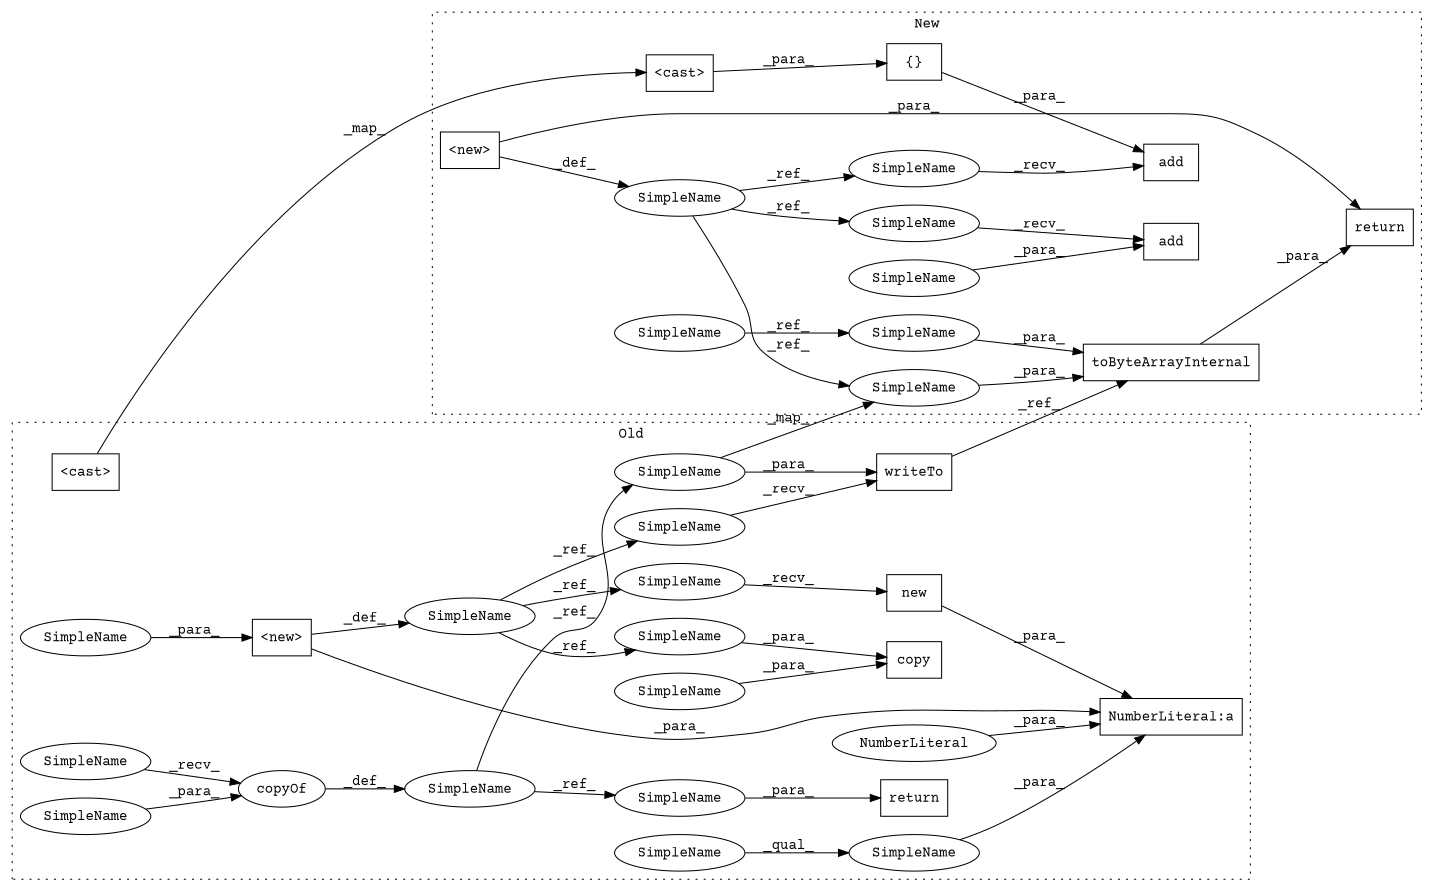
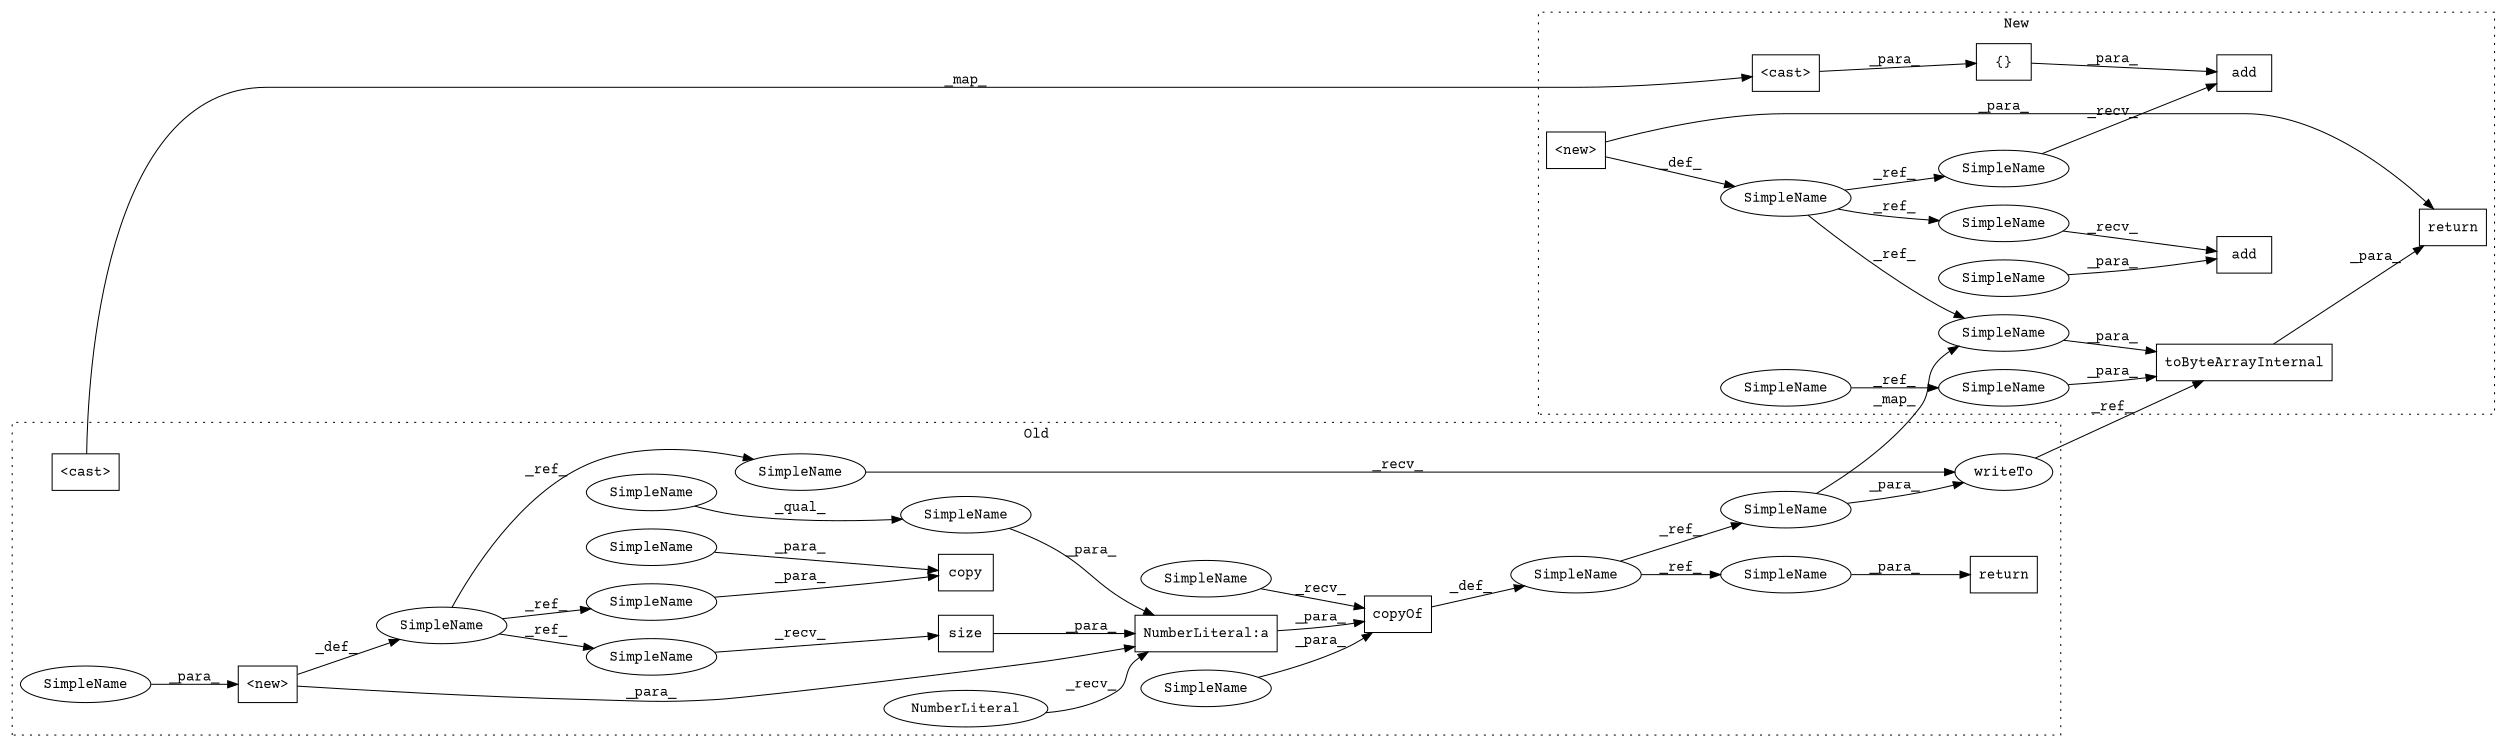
(914, 472) -> (2004, 472)
(914, 593) -> (966, 634)
none -> (1316, 628)
(1040, 720) -> (1091, 684)
(282, 789) -> (1398, 614)
